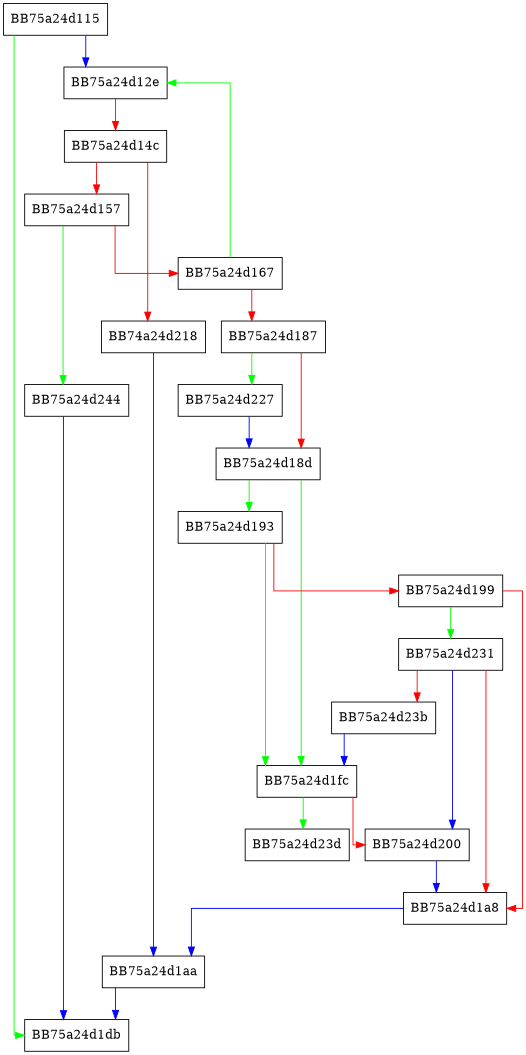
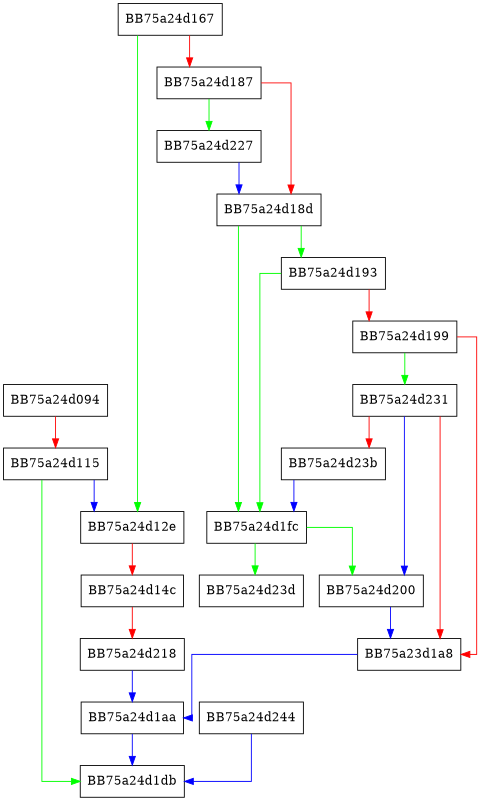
(77, 210) -> none
(153, 337) -> (132, 654)
none -> (56, 400)
(353, 823) -> (349, 527)
(455, 908) -> (409, 654)
